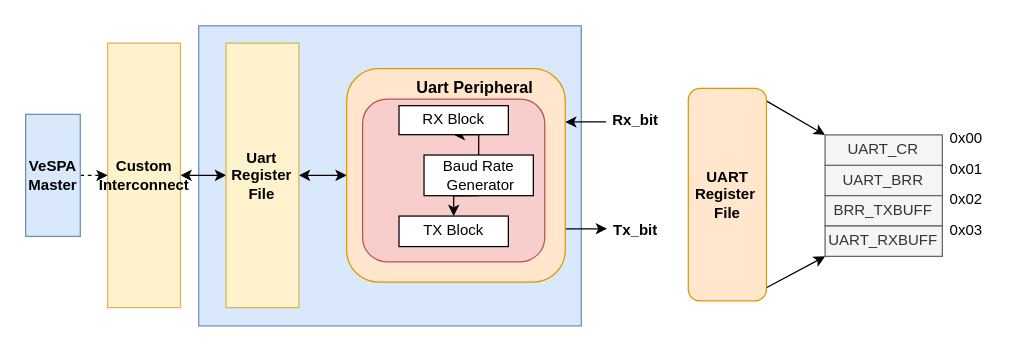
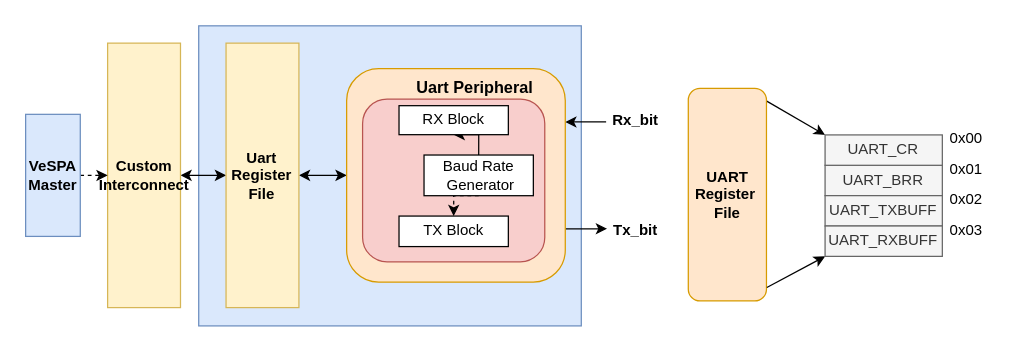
(454, 201) -> (454, 201)
(883, 211) -> (883, 211)
